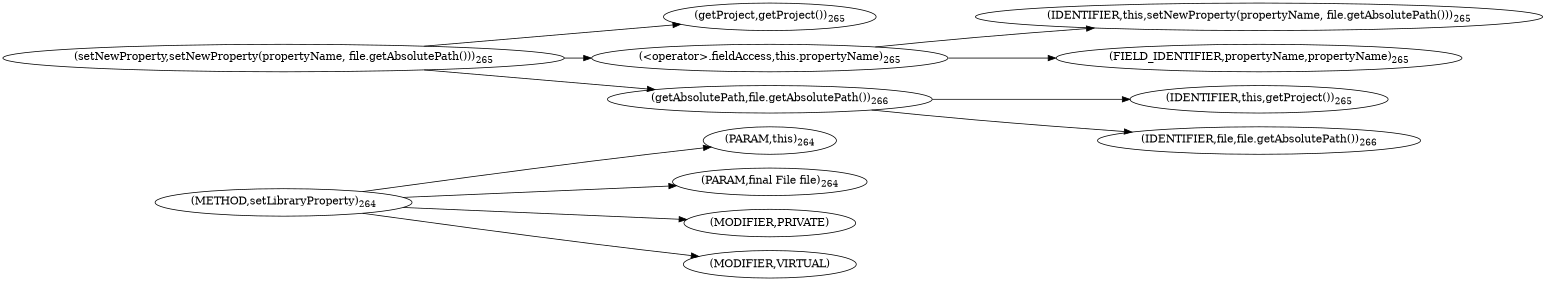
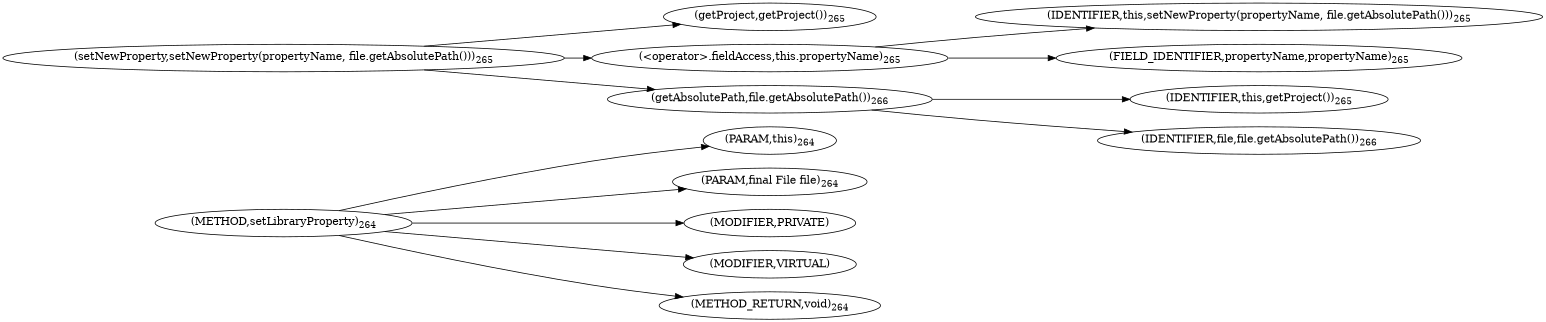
none -> (770, 306)
